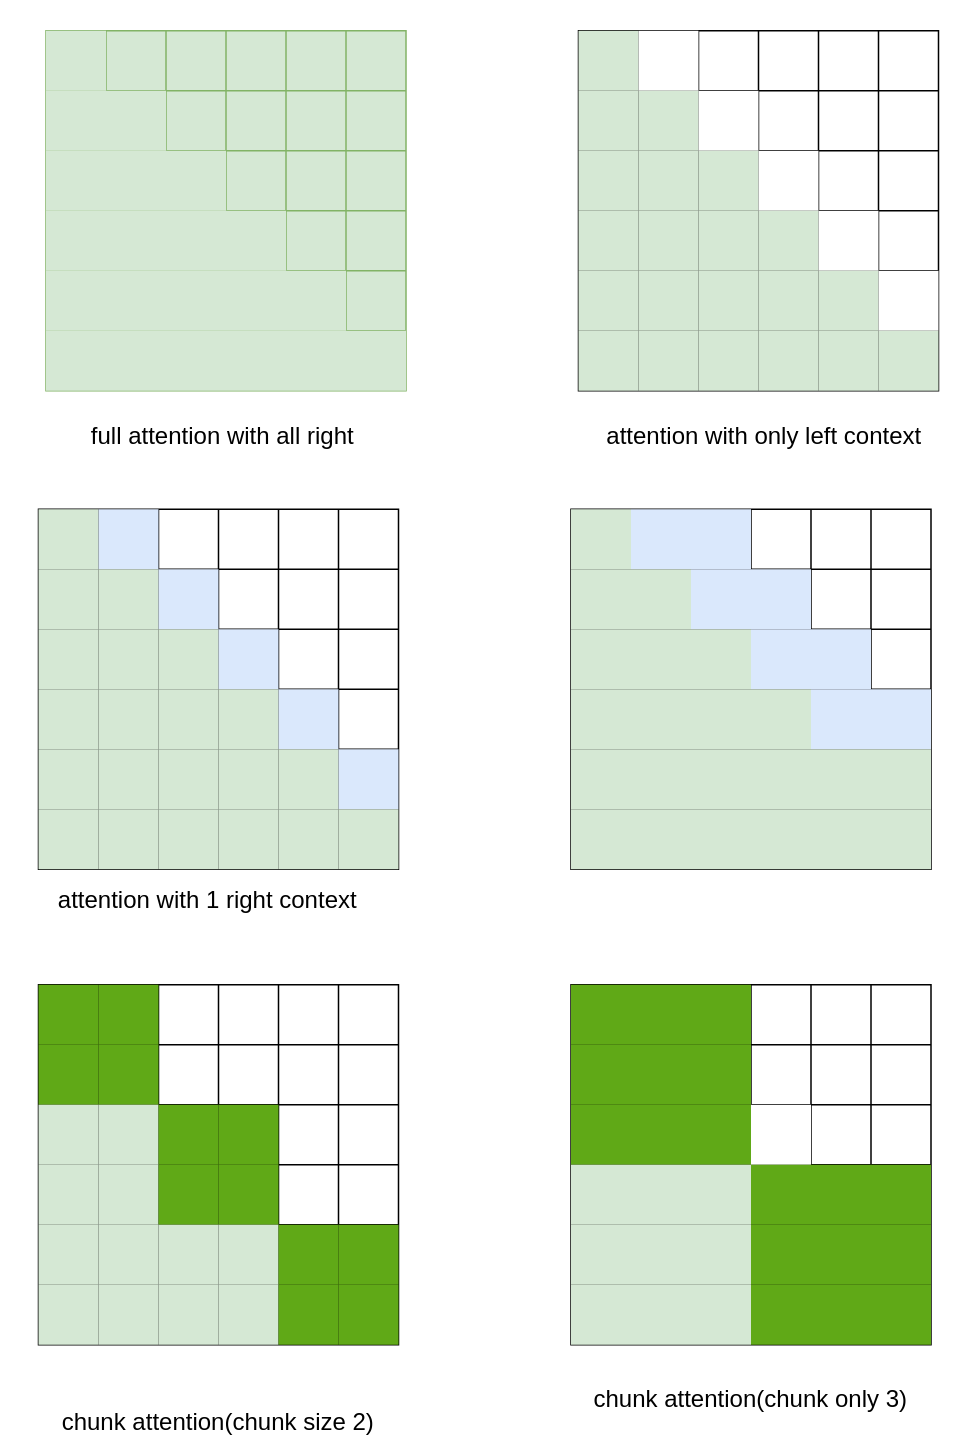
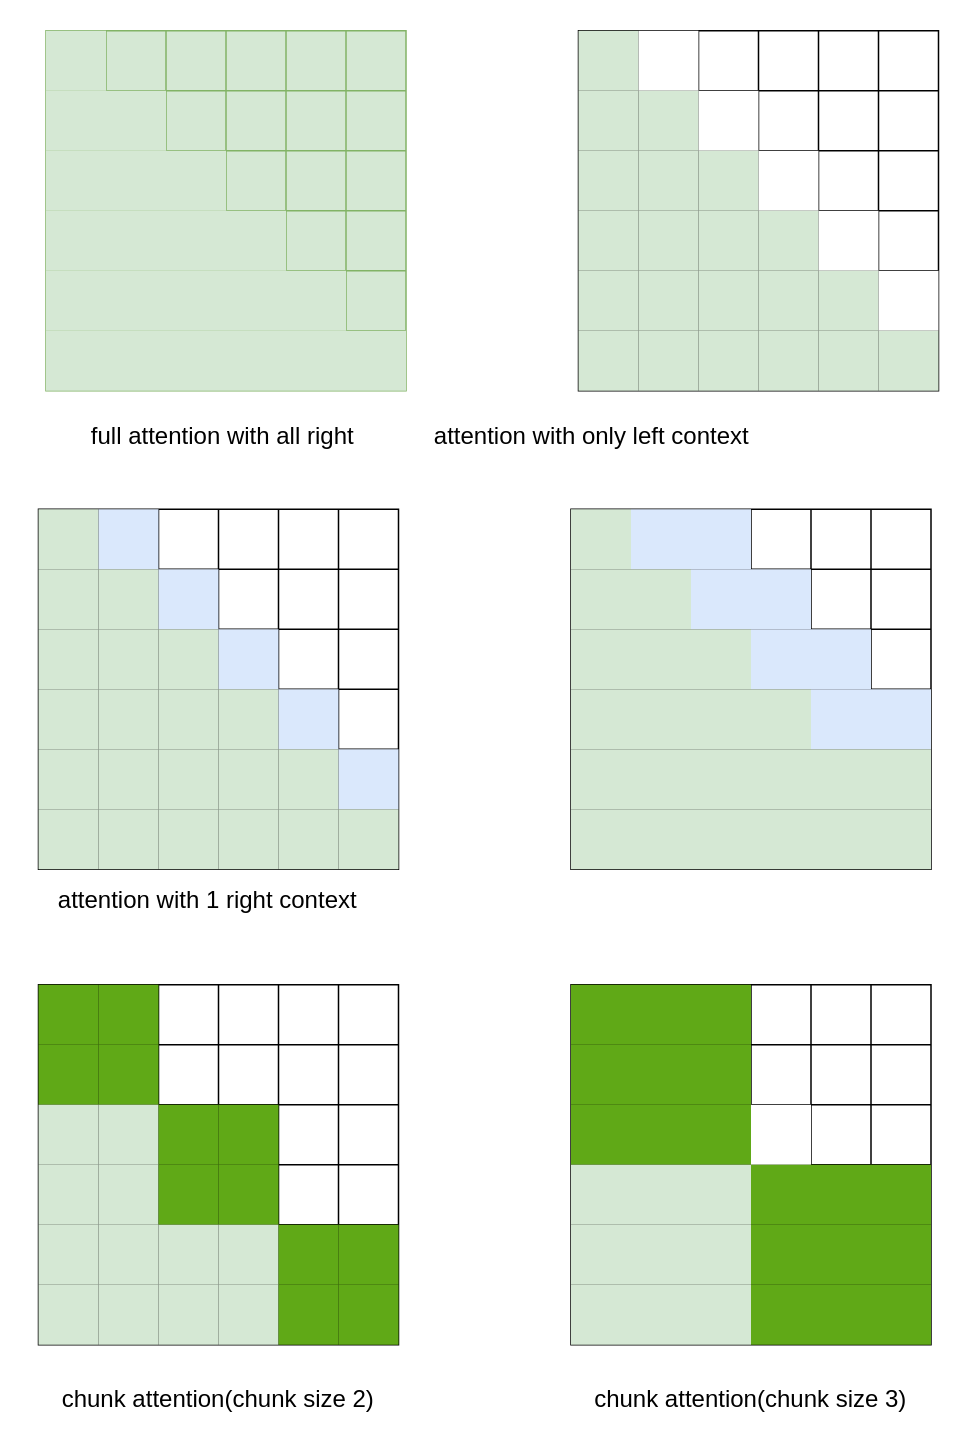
(764, 436) -> (592, 436)
(751, 1399) -> (751, 1399)
(218, 1421) -> (218, 1399)
